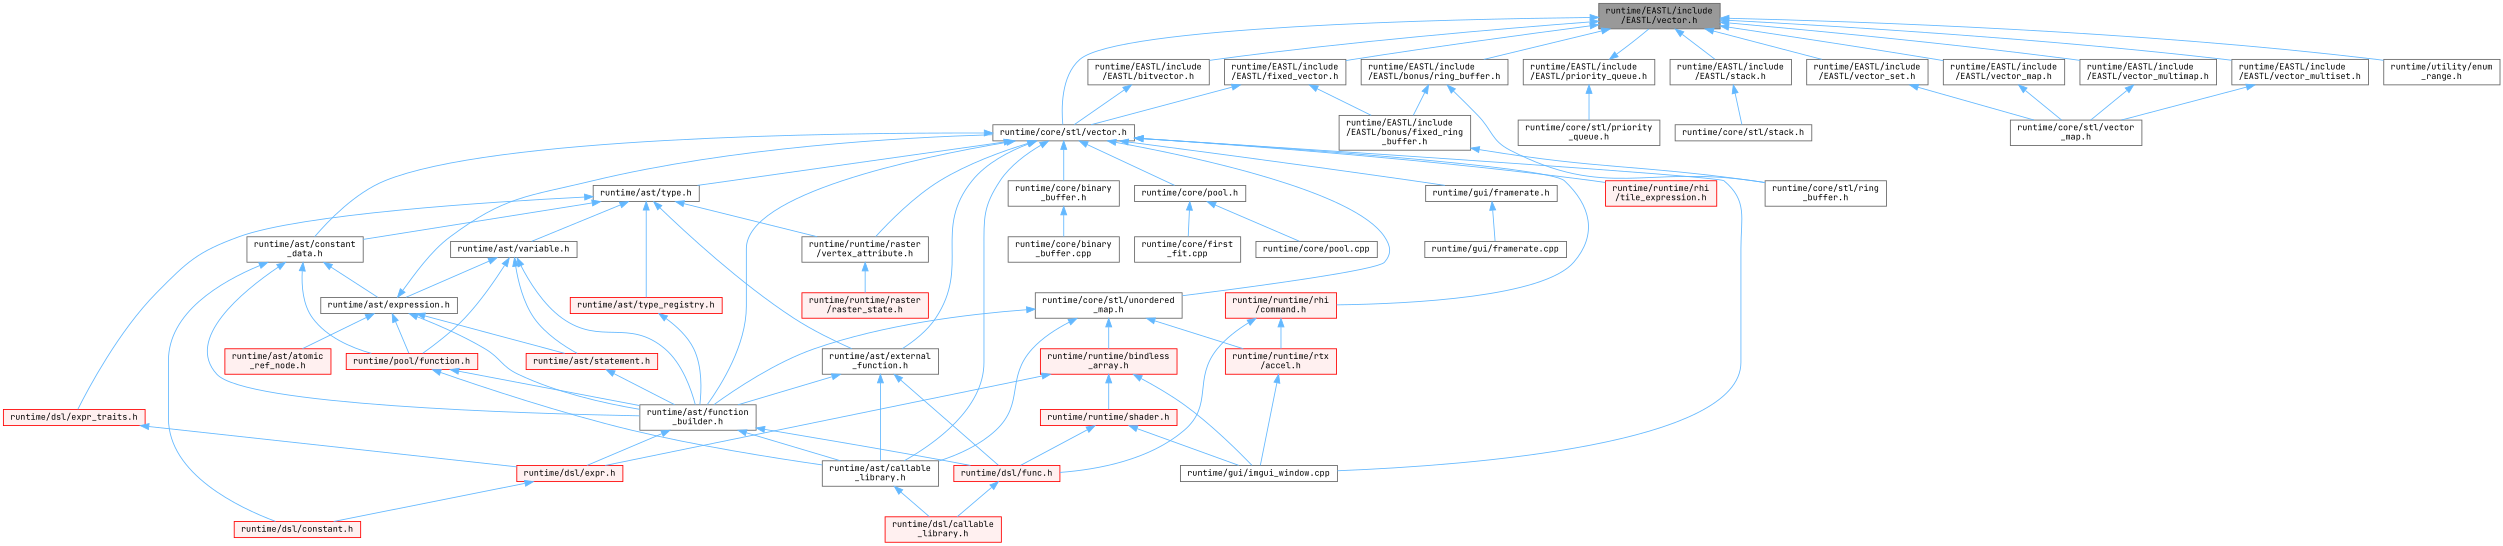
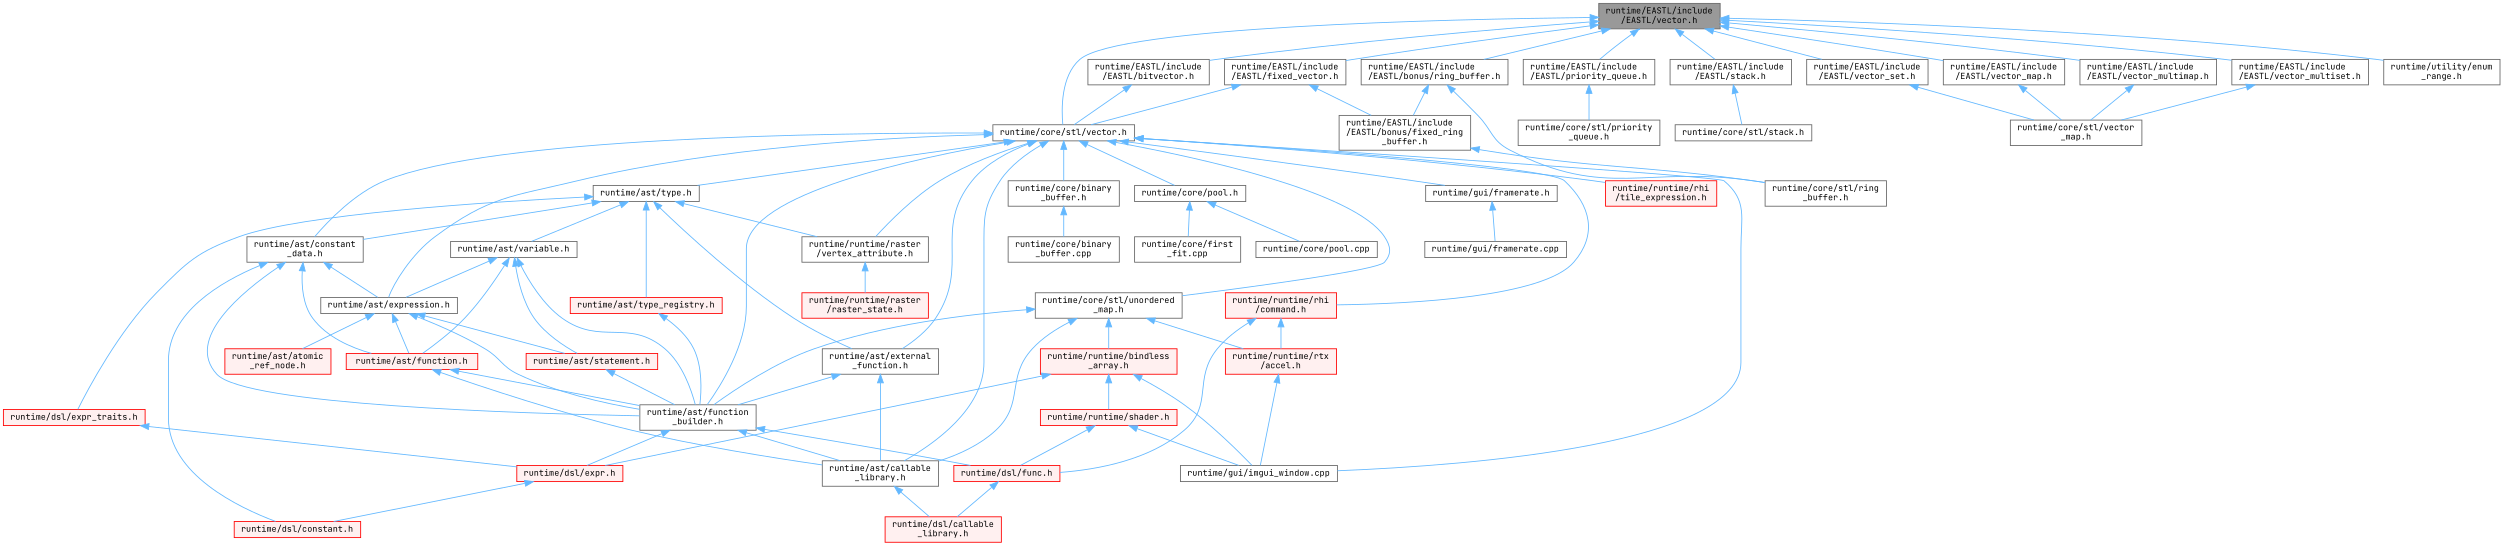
(1633, 42) -> (1616, 46)
(679, 164) -> (665, 163)
(412, 362) -> (412, 362)
(947, 421) -> none
